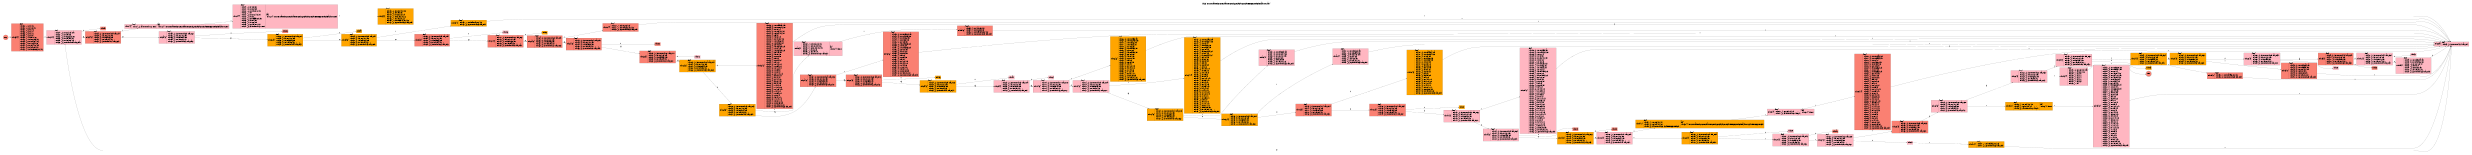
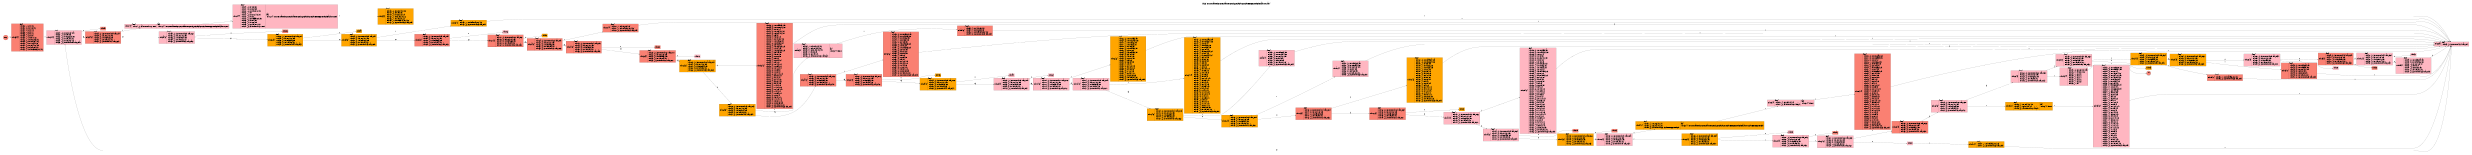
(2149, 74) -> (2149, 73)
